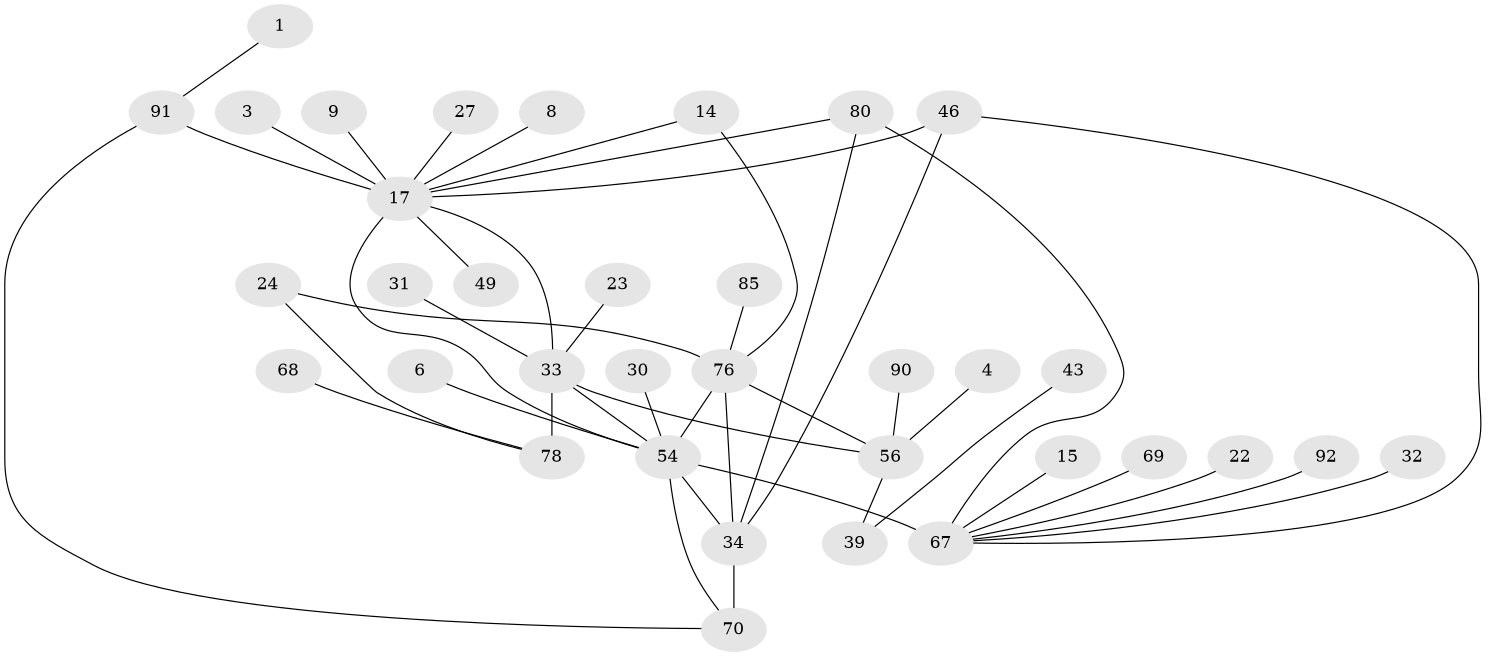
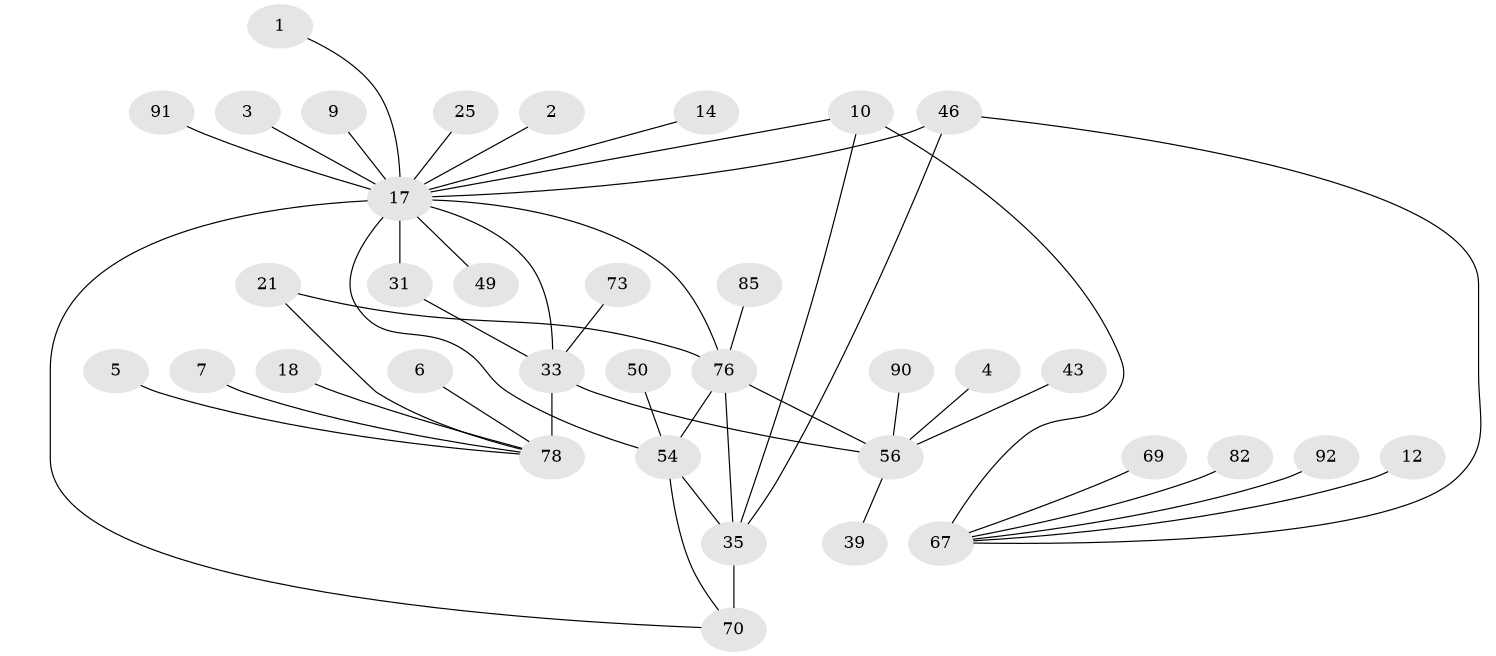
(221, 69) -> (378, 92)
(466, 113) -> (466, 113)
(552, 113) -> (552, 113)
(861, 113) -> (861, 113)
none -> (400, 242)
(787, 245) -> (601, 231)
(268, 285) -> (268, 285)
(618, 285) -> (618, 285)
none -> (116, 371)
none -> (202, 371)
(289, 371) -> (289, 371)
(638, 371) -> (638, 371)
(532, 414) -> (486, 414)
(610, 414) -> none
(962, 455) -> (983, 415)
(1068, 457) -> none
(1240, 457) -> (1240, 457)
(1413, 457) -> (1413, 457)
(808, 493) -> none
(734, 544) -> (734, 544)
(129, 578) -> (122, 535)
